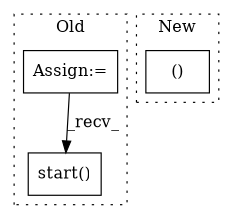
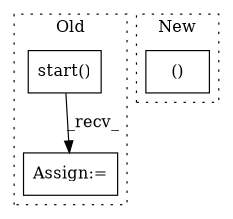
(68, 117) -> (67, 117)
